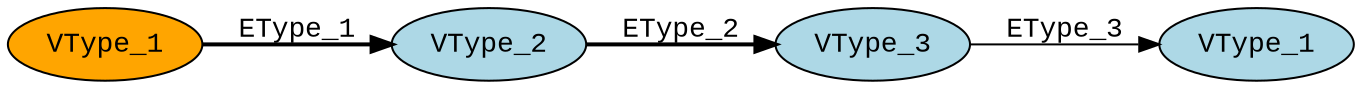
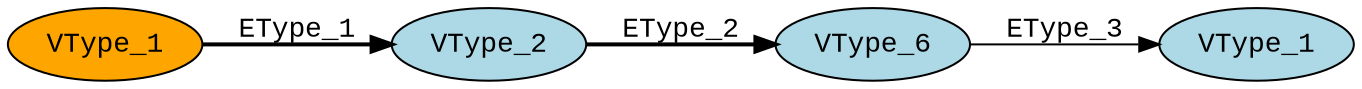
(873, 44) -> (873, 44)
